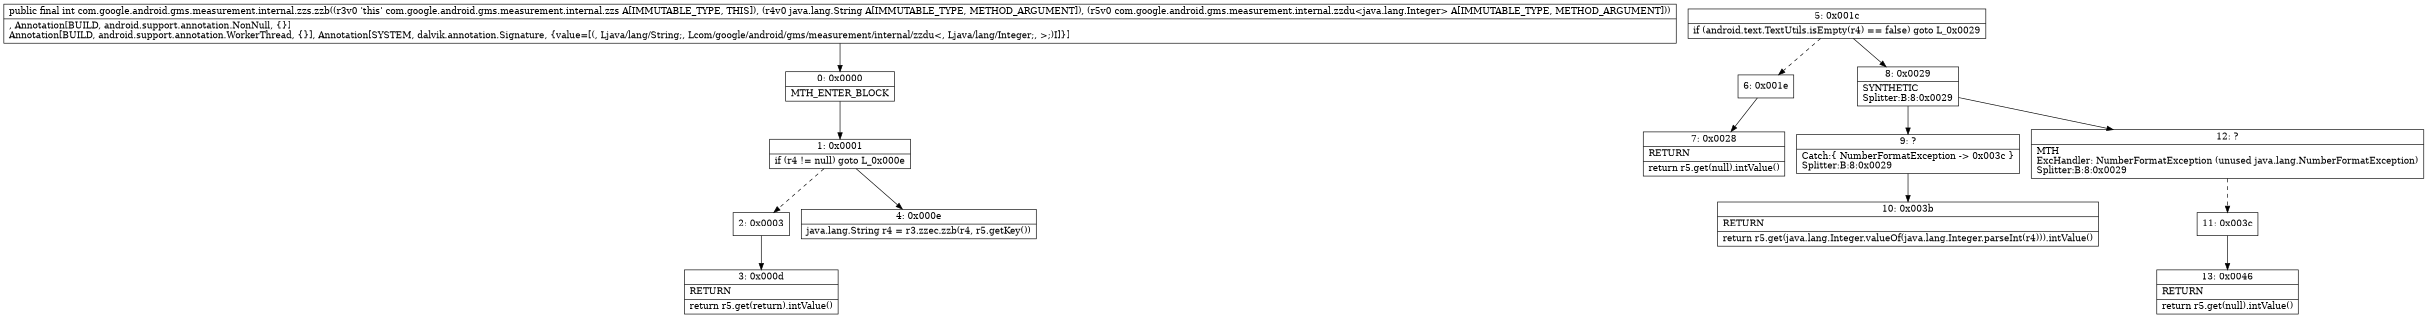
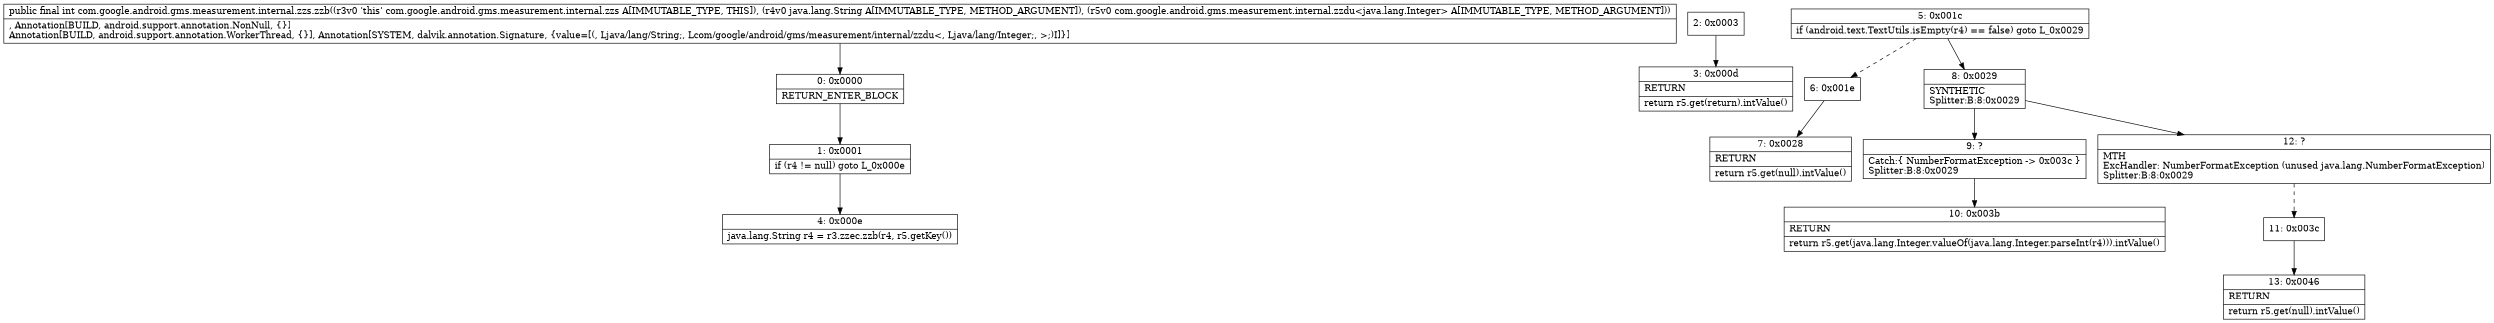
(840, 93) -> (840, 96)
(801, 188) -> none
